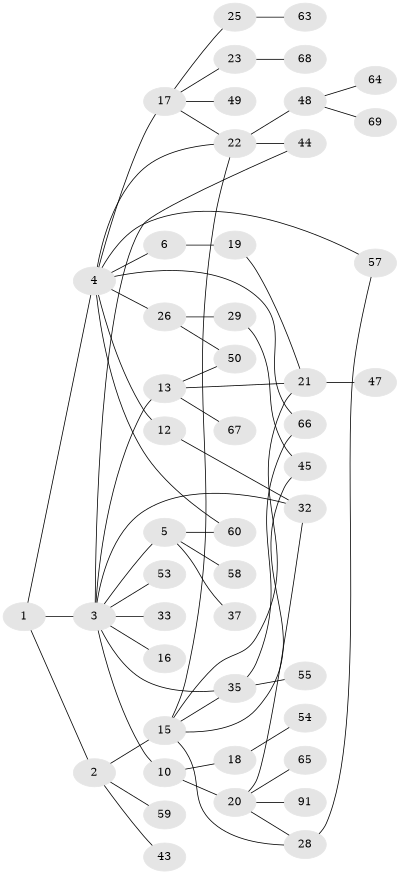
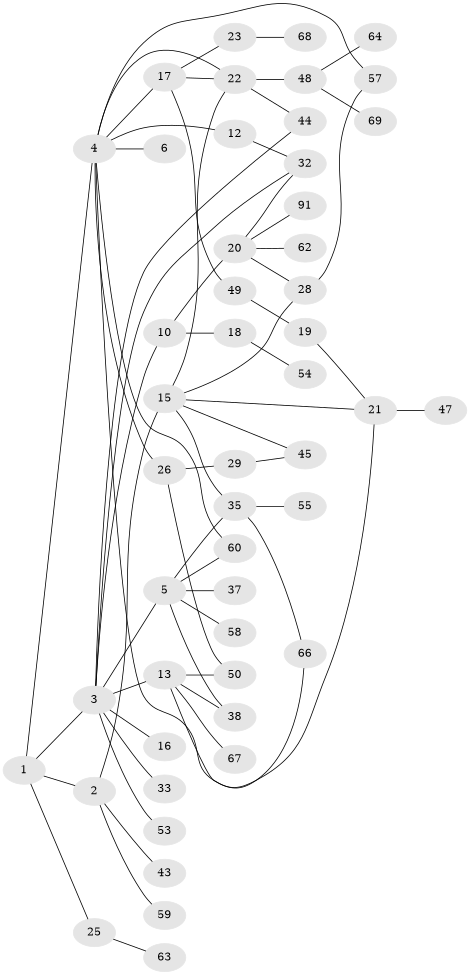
(198, 58) -> (59, 852)
(200, 245) -> (270, 312)
(146, 681) -> (198, 547)
none -> (235, 717)
(305, 760) -> (305, 248)
